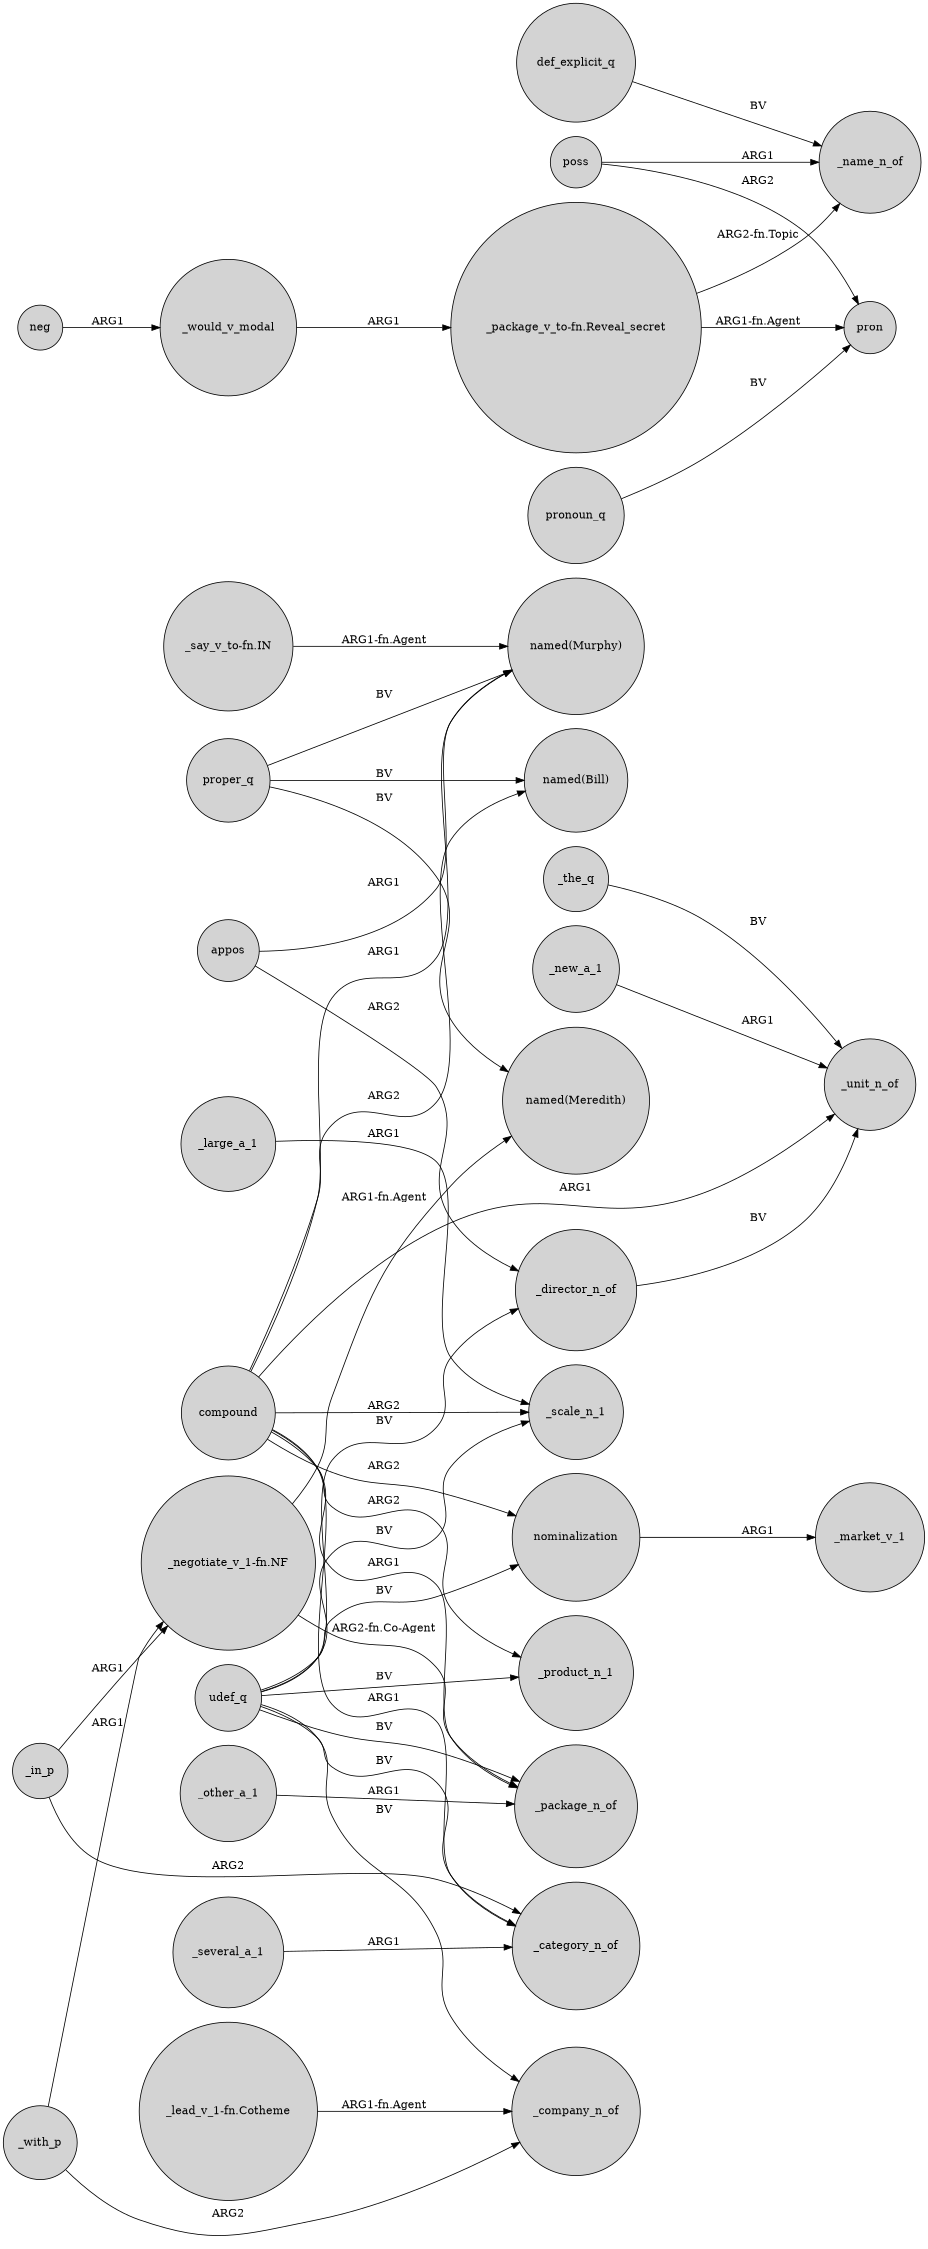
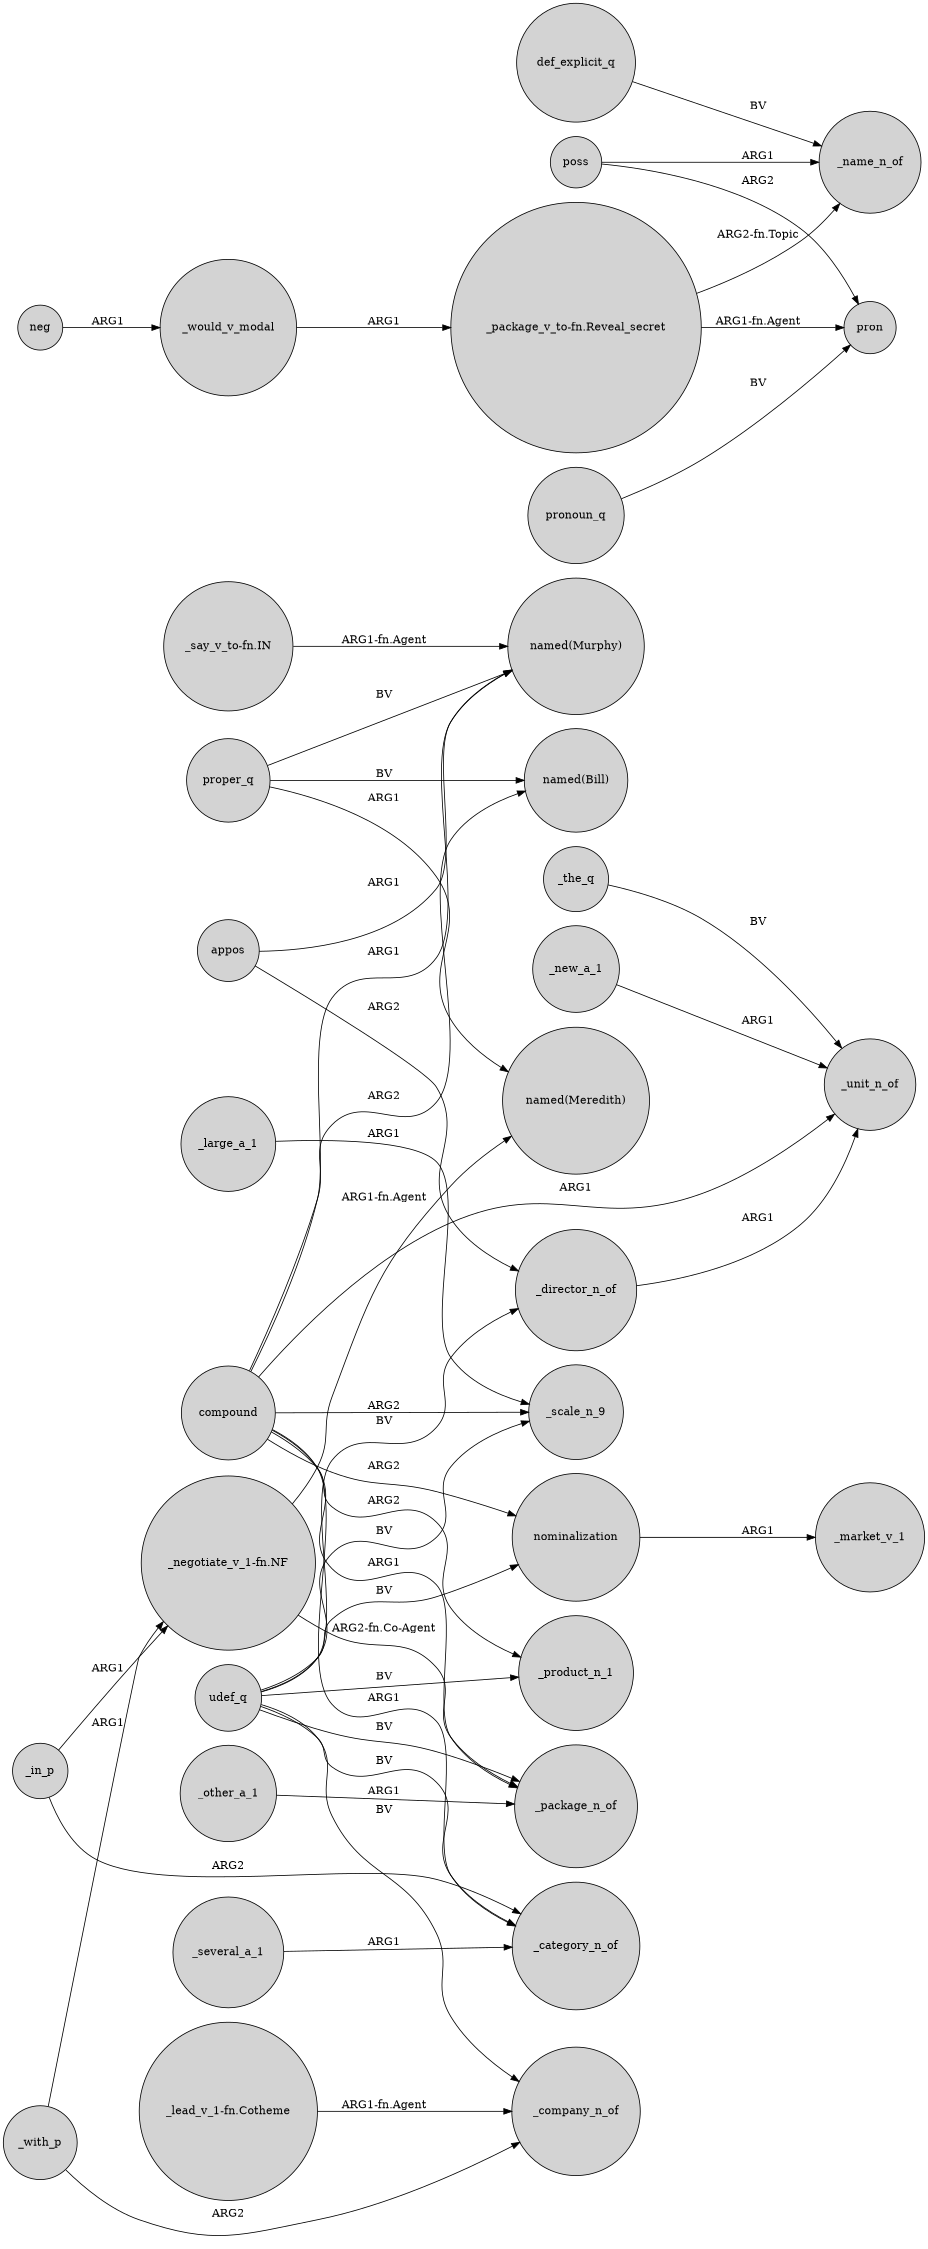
(384, 798) -> (384, 798)
(758, 1218) -> (758, 1218)
(576, 1412) -> (576, 1412)
